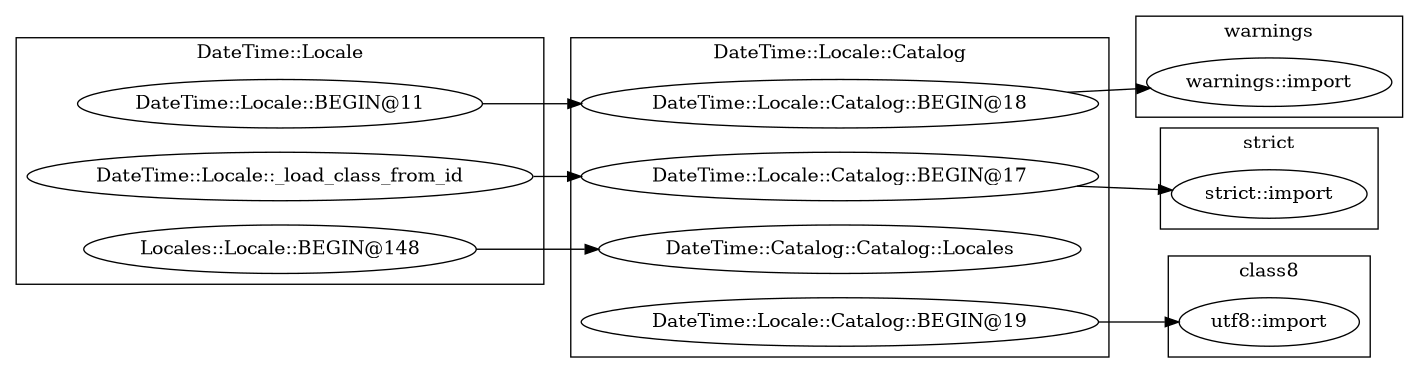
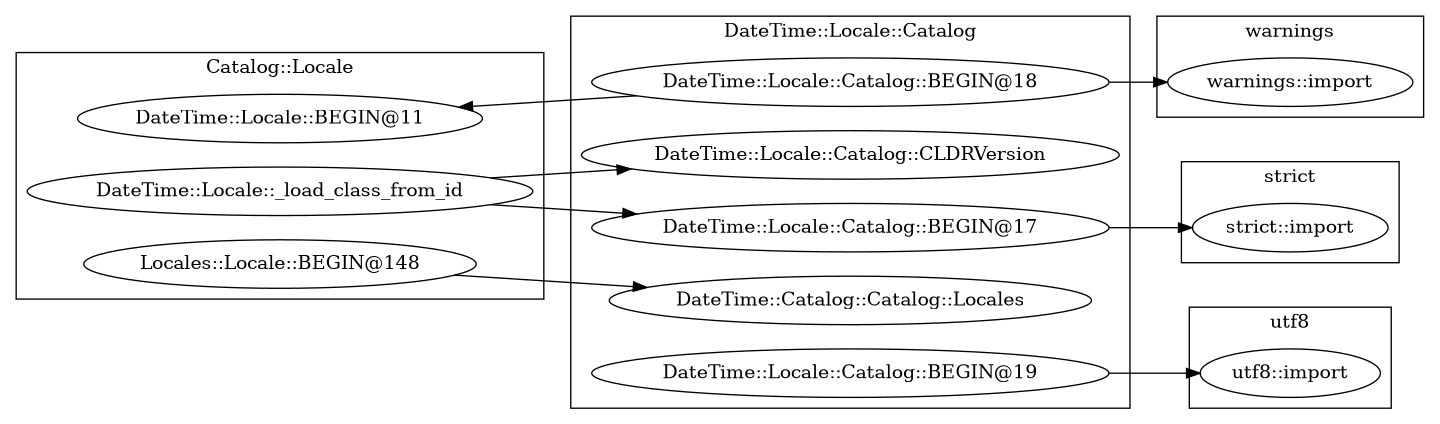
(280, 53) -> (280, 68)
(525, 104) -> (555, 101)
none -> (850, 155)
(1269, 271) -> (1290, 323)
